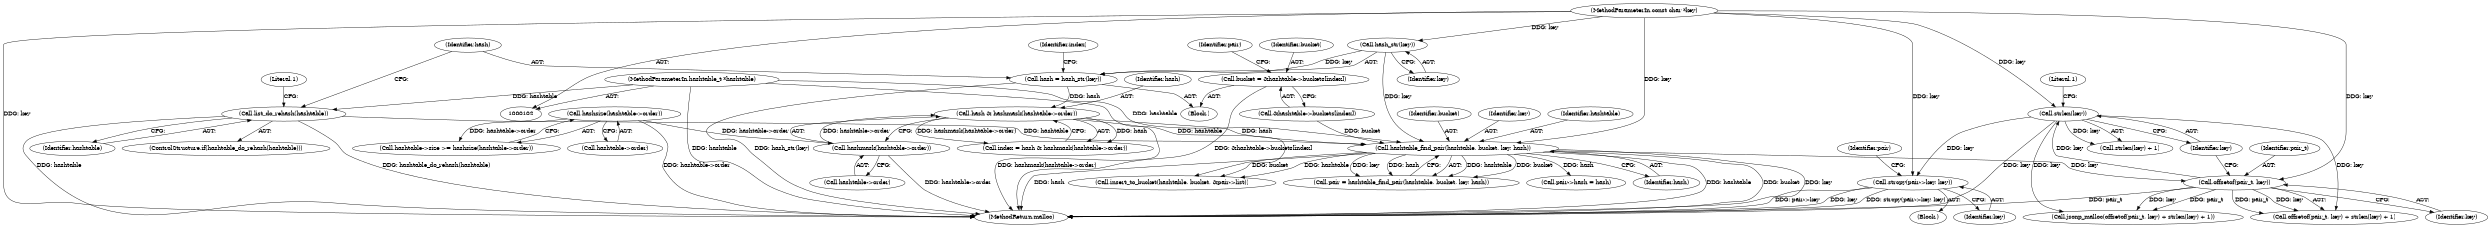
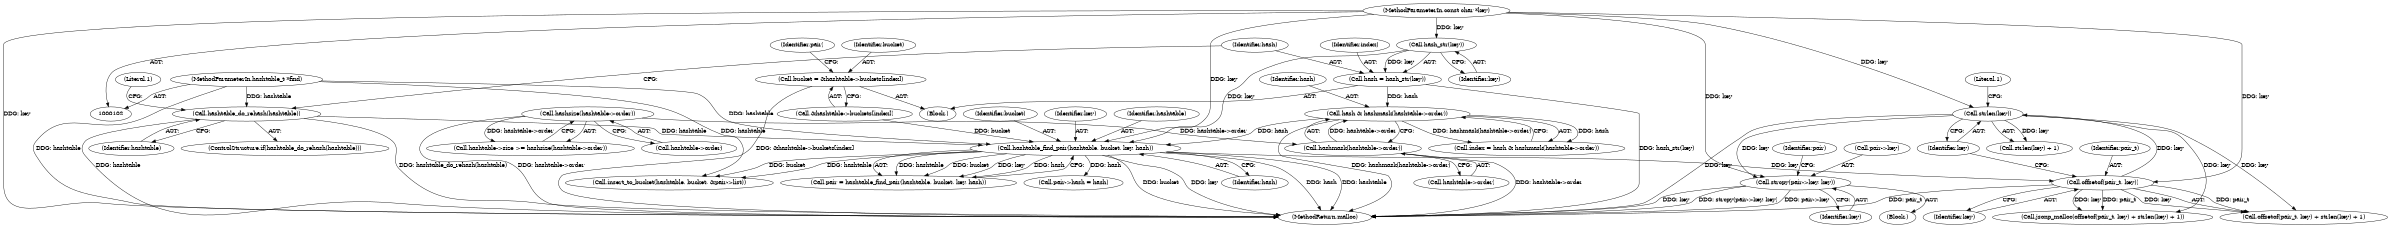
(1071, 62) -> (1372, 62)
(692, 80) -> (247, 80)
(284, 114) -> (247, 114)
none -> (1877, 148)
